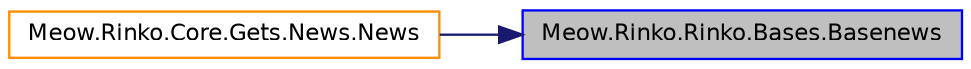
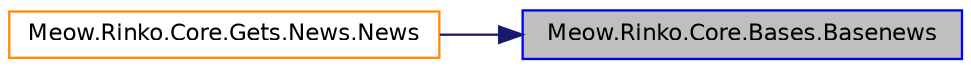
(742, 35) -> (742, 35)
